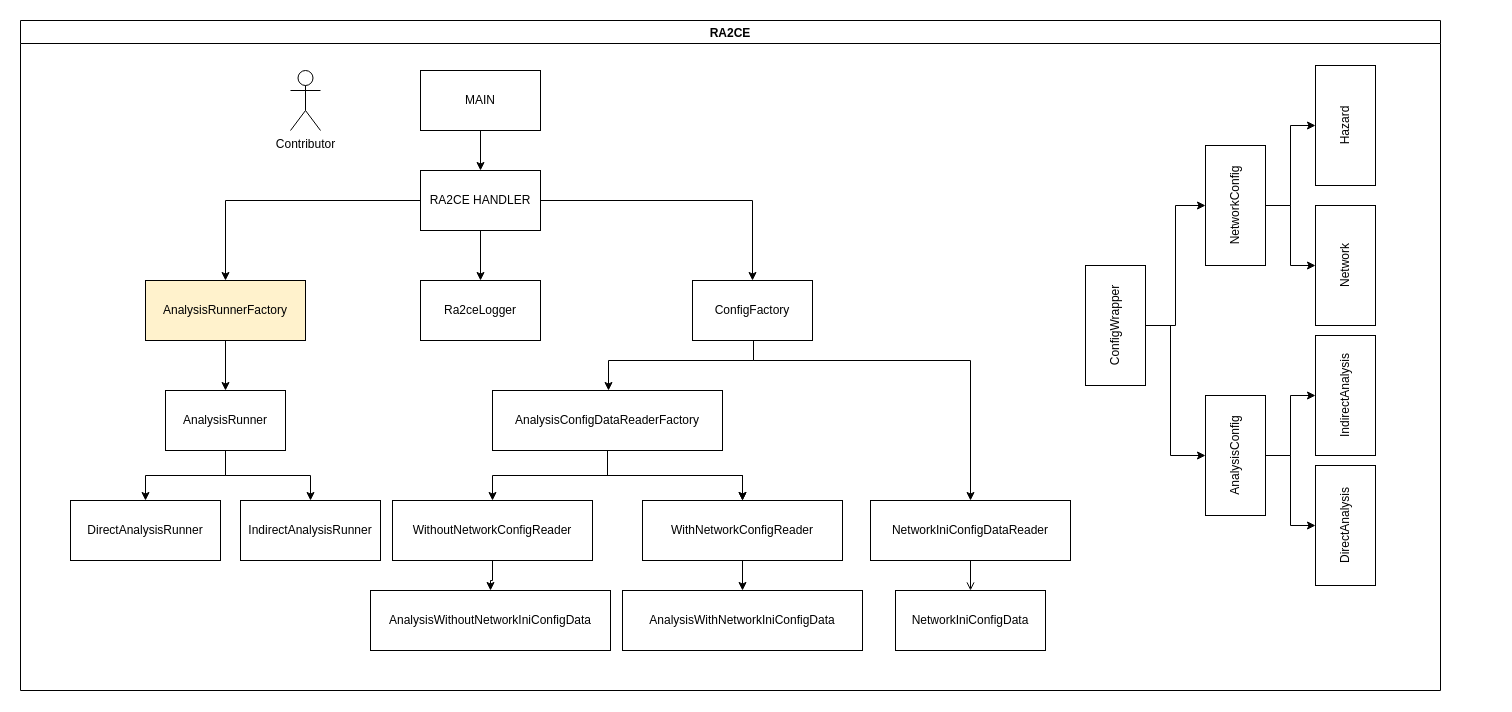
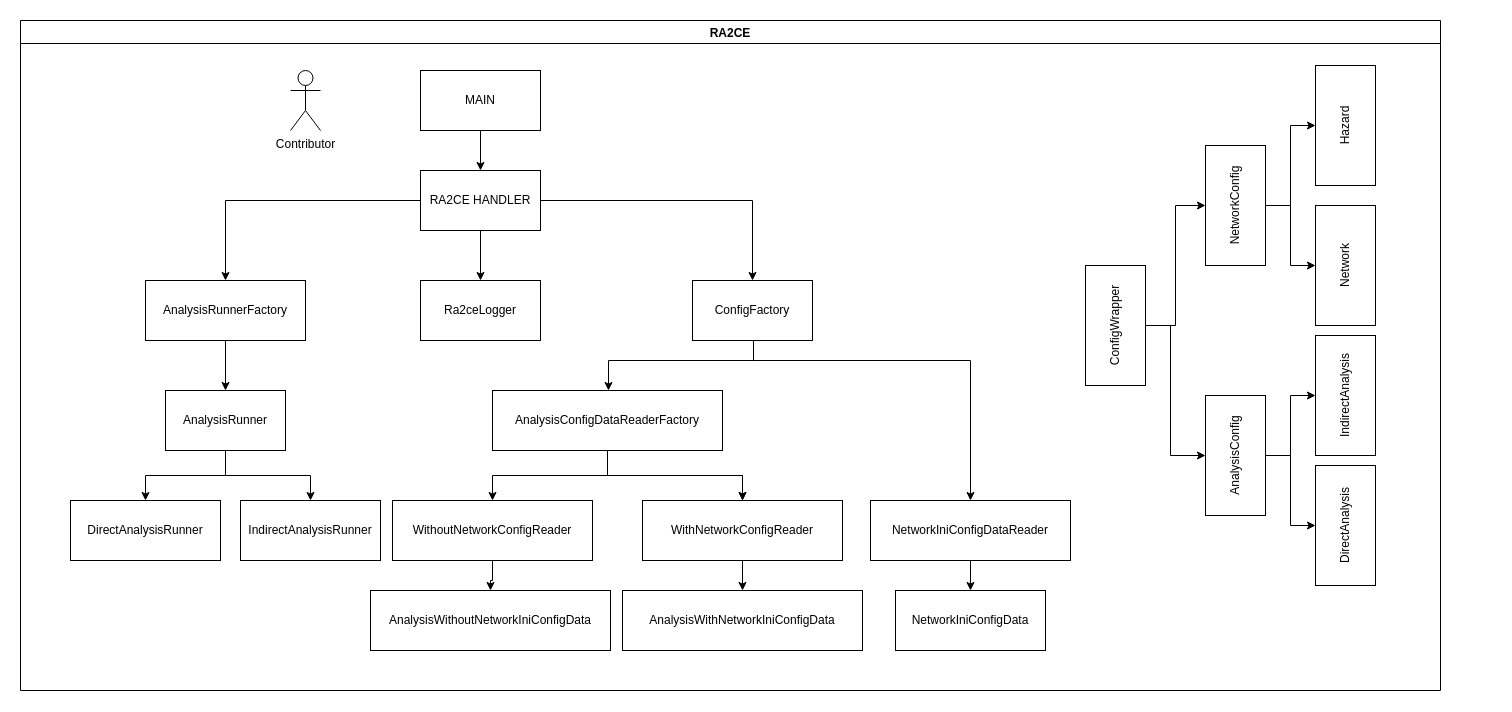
(226, 311) -> (226, 311)
(971, 584) -> (971, 582)
